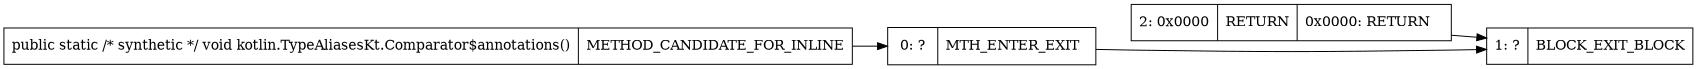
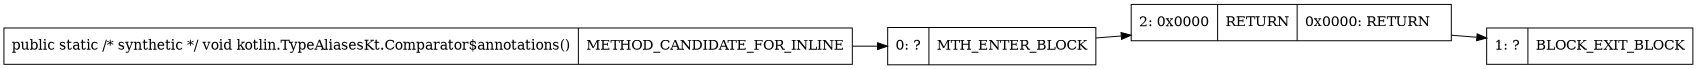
(1012, 46) -> (1012, 46)
(1286, 52) -> (1109, 37)
